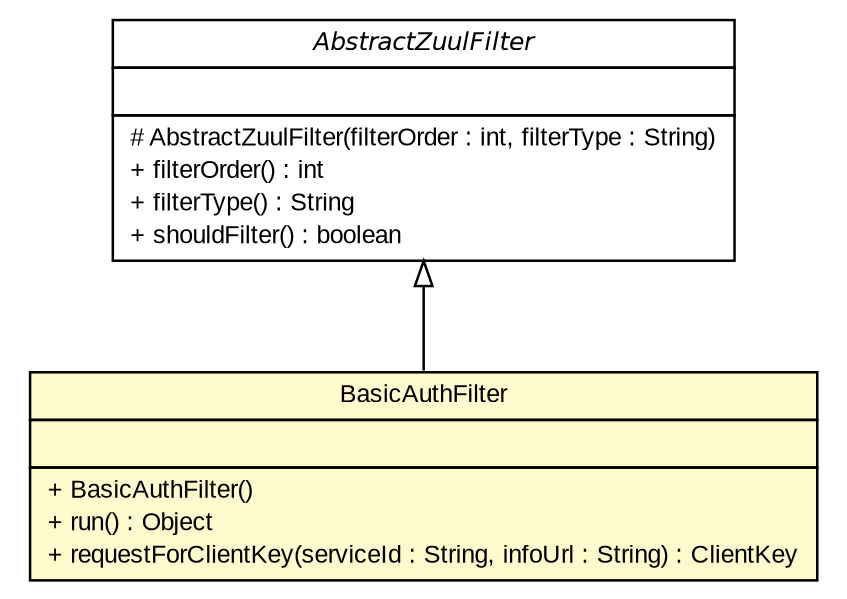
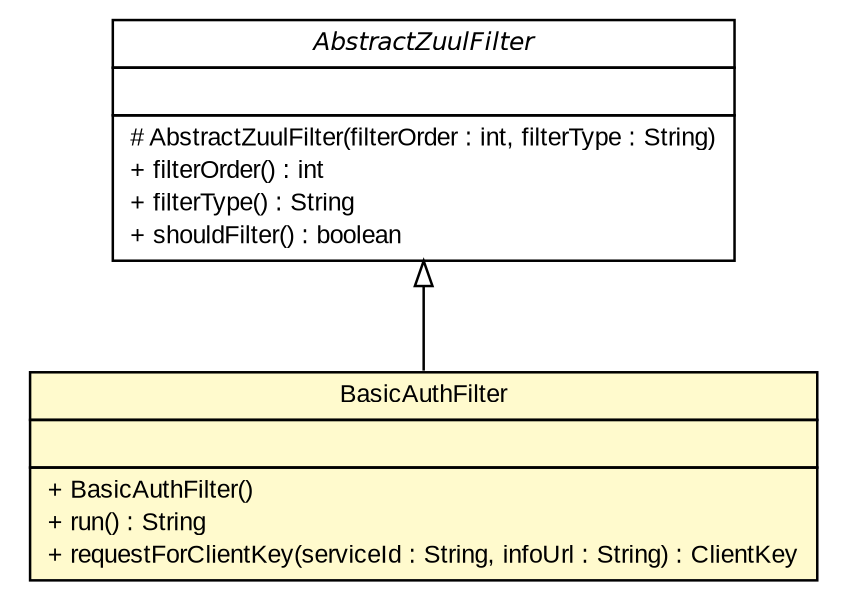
(132, 523) -> (128, 523)
